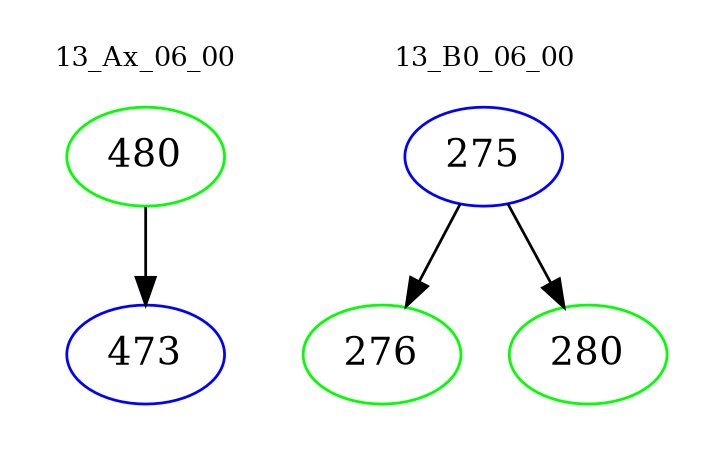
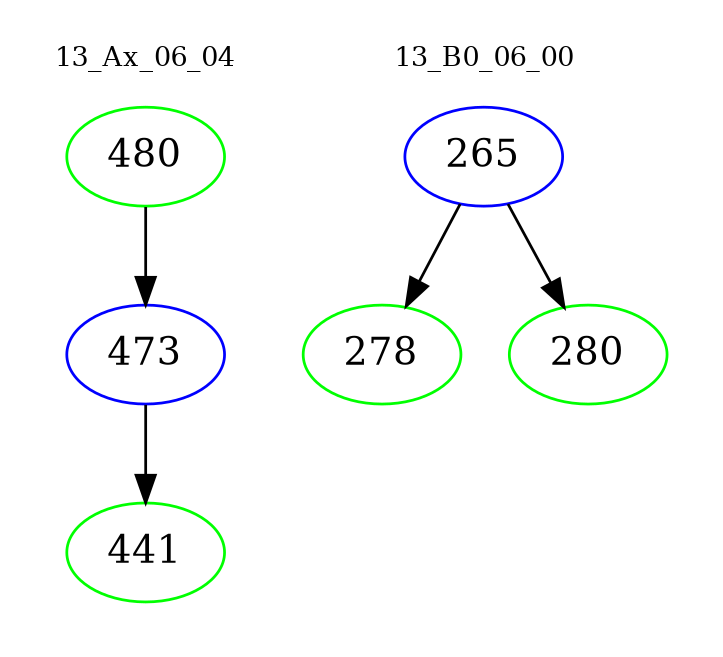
(146, 59) -> (146, 59)
(484, 157) -> (484, 157)
(382, 355) -> (382, 355)
none -> (146, 552)
